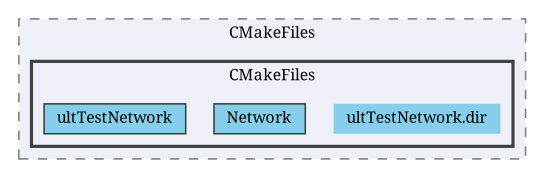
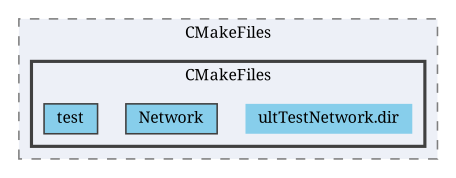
(115, 119) -> (71, 119)
